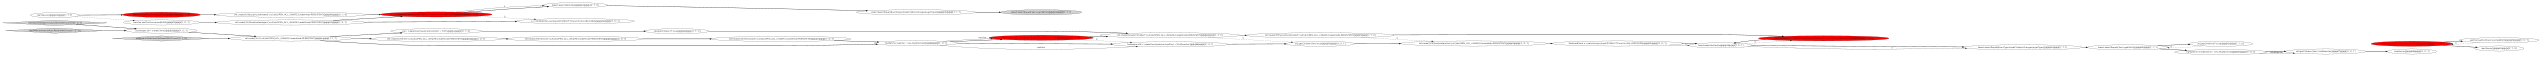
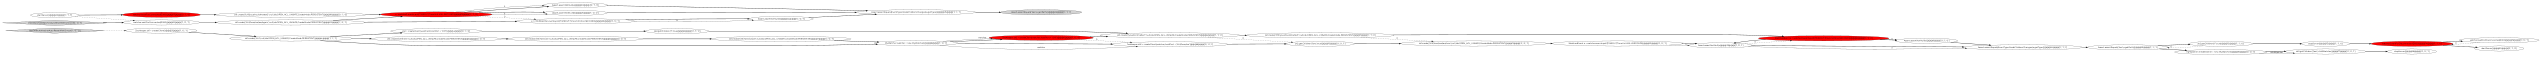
none -> (575, 13)
none -> (781, 19)
(105, 27) -> (113, 23)
(114, 31) -> (114, 31)
(161, 38) -> none
none -> (1927, 41)
none -> (2326, 44)
